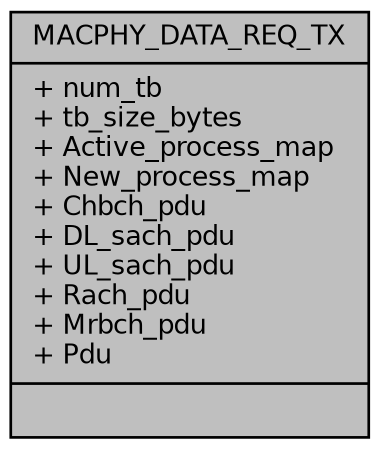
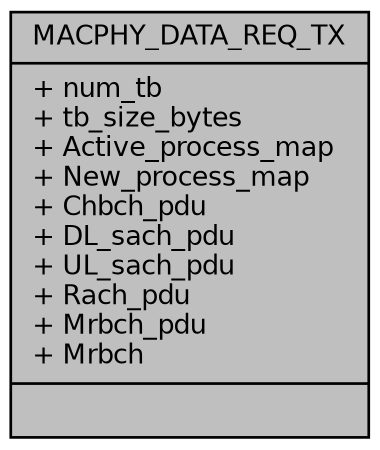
(73, 355) -> (89, 355)
